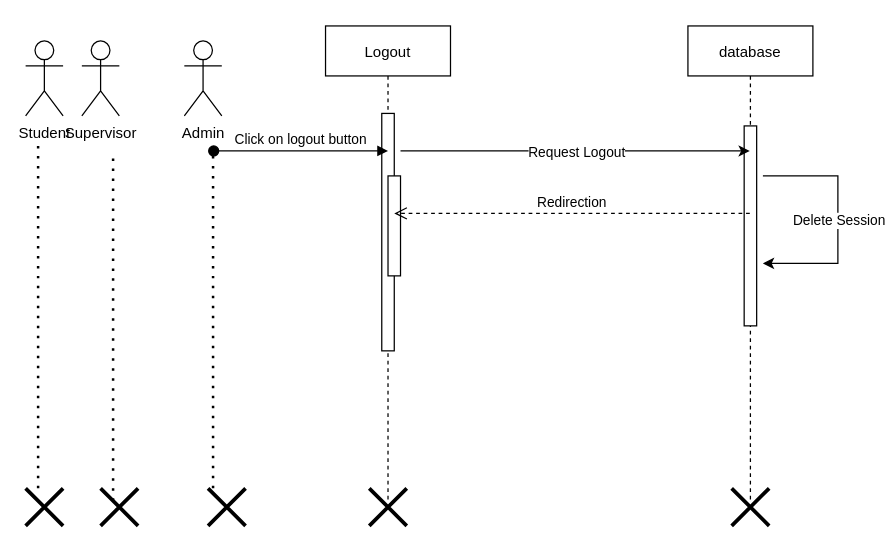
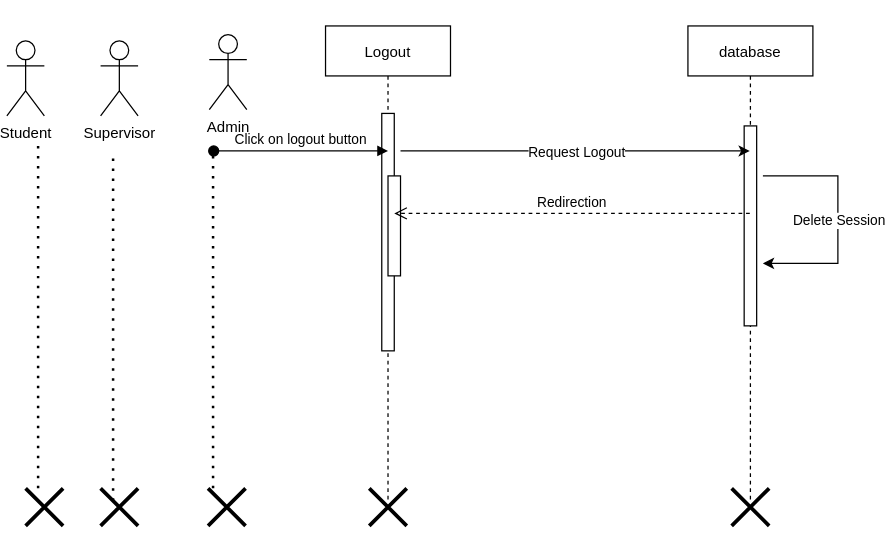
(44, 78) -> (26, 78)
(101, 78) -> (119, 78)
(203, 78) -> (228, 72)
